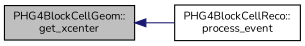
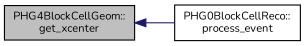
(238, 23) -> (238, 23)
